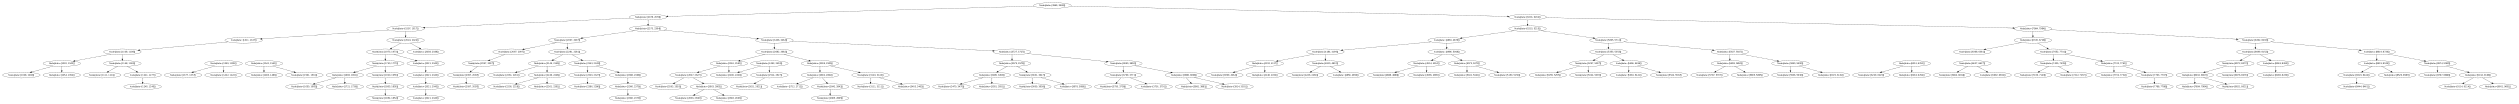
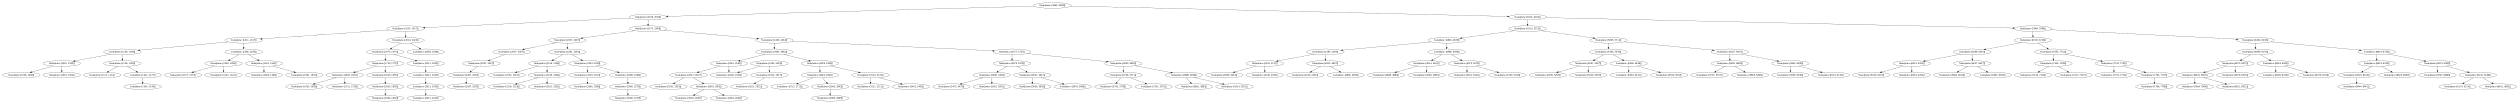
none -> (244, 52)
none -> (1972, 57)
none -> (1943, 58)
none -> (2316, 75)
